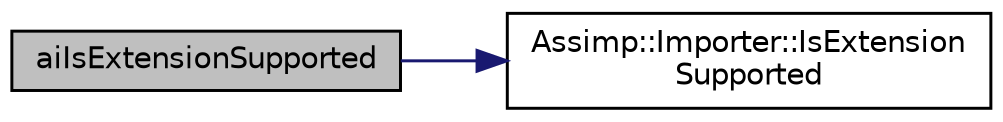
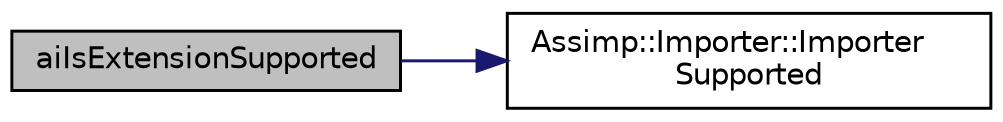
(749, 61) -> (749, 61)
